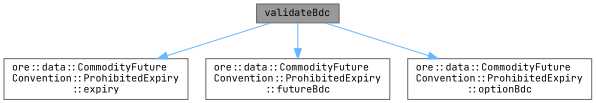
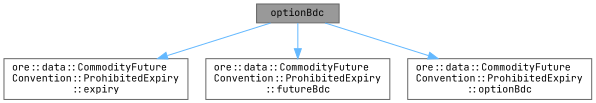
(298, 13) -> (298, 13)
